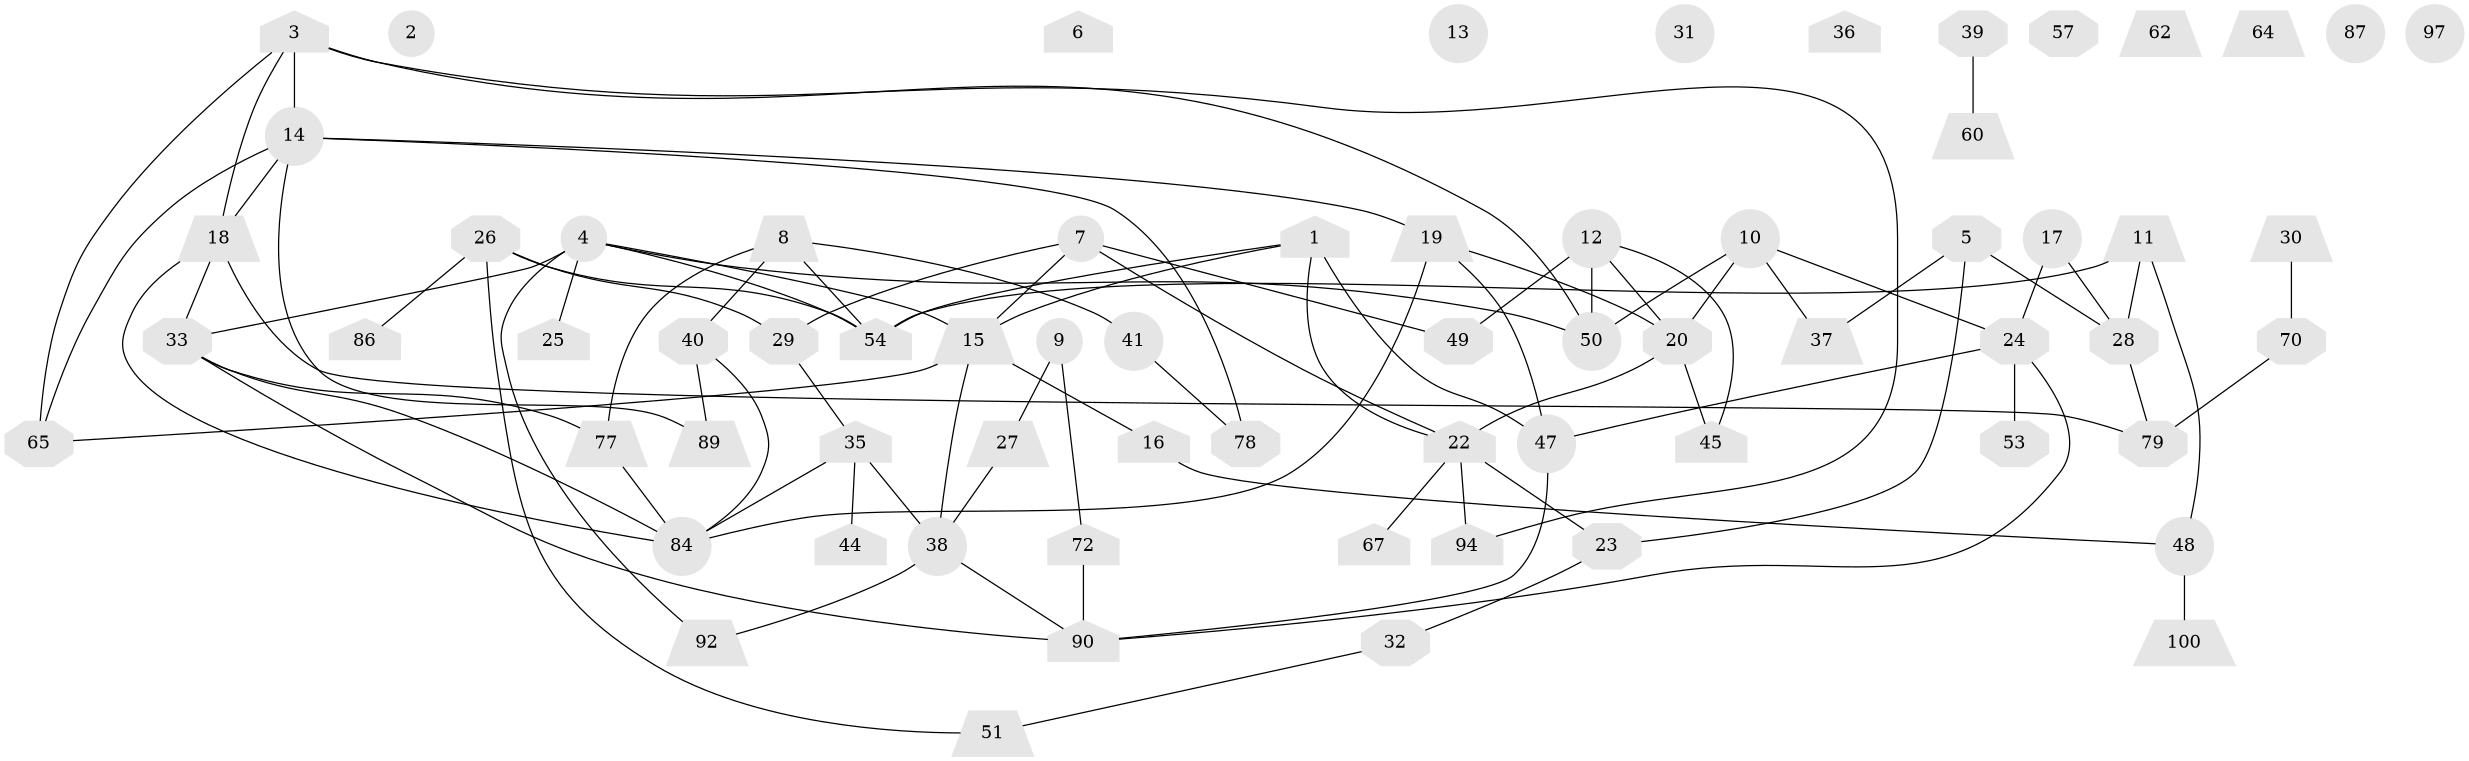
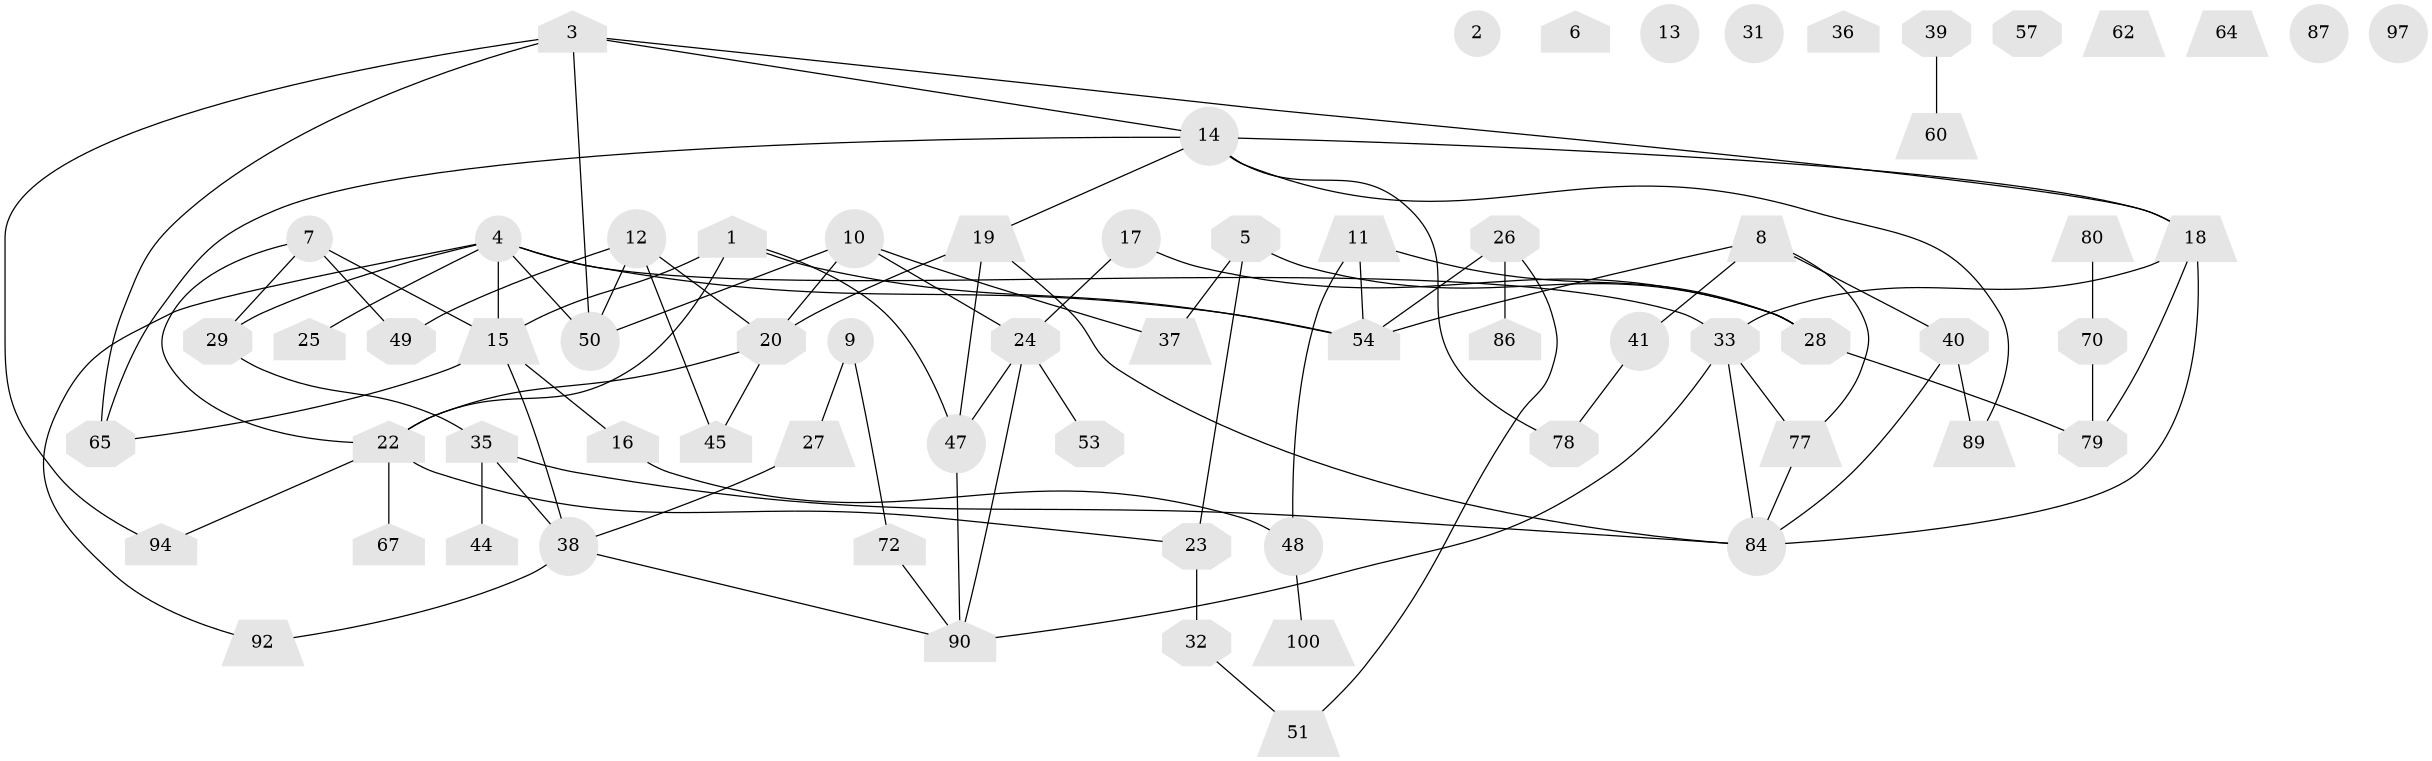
(2291, 239) -> (2093, 239)
(682, 295) -> (356, 278)
